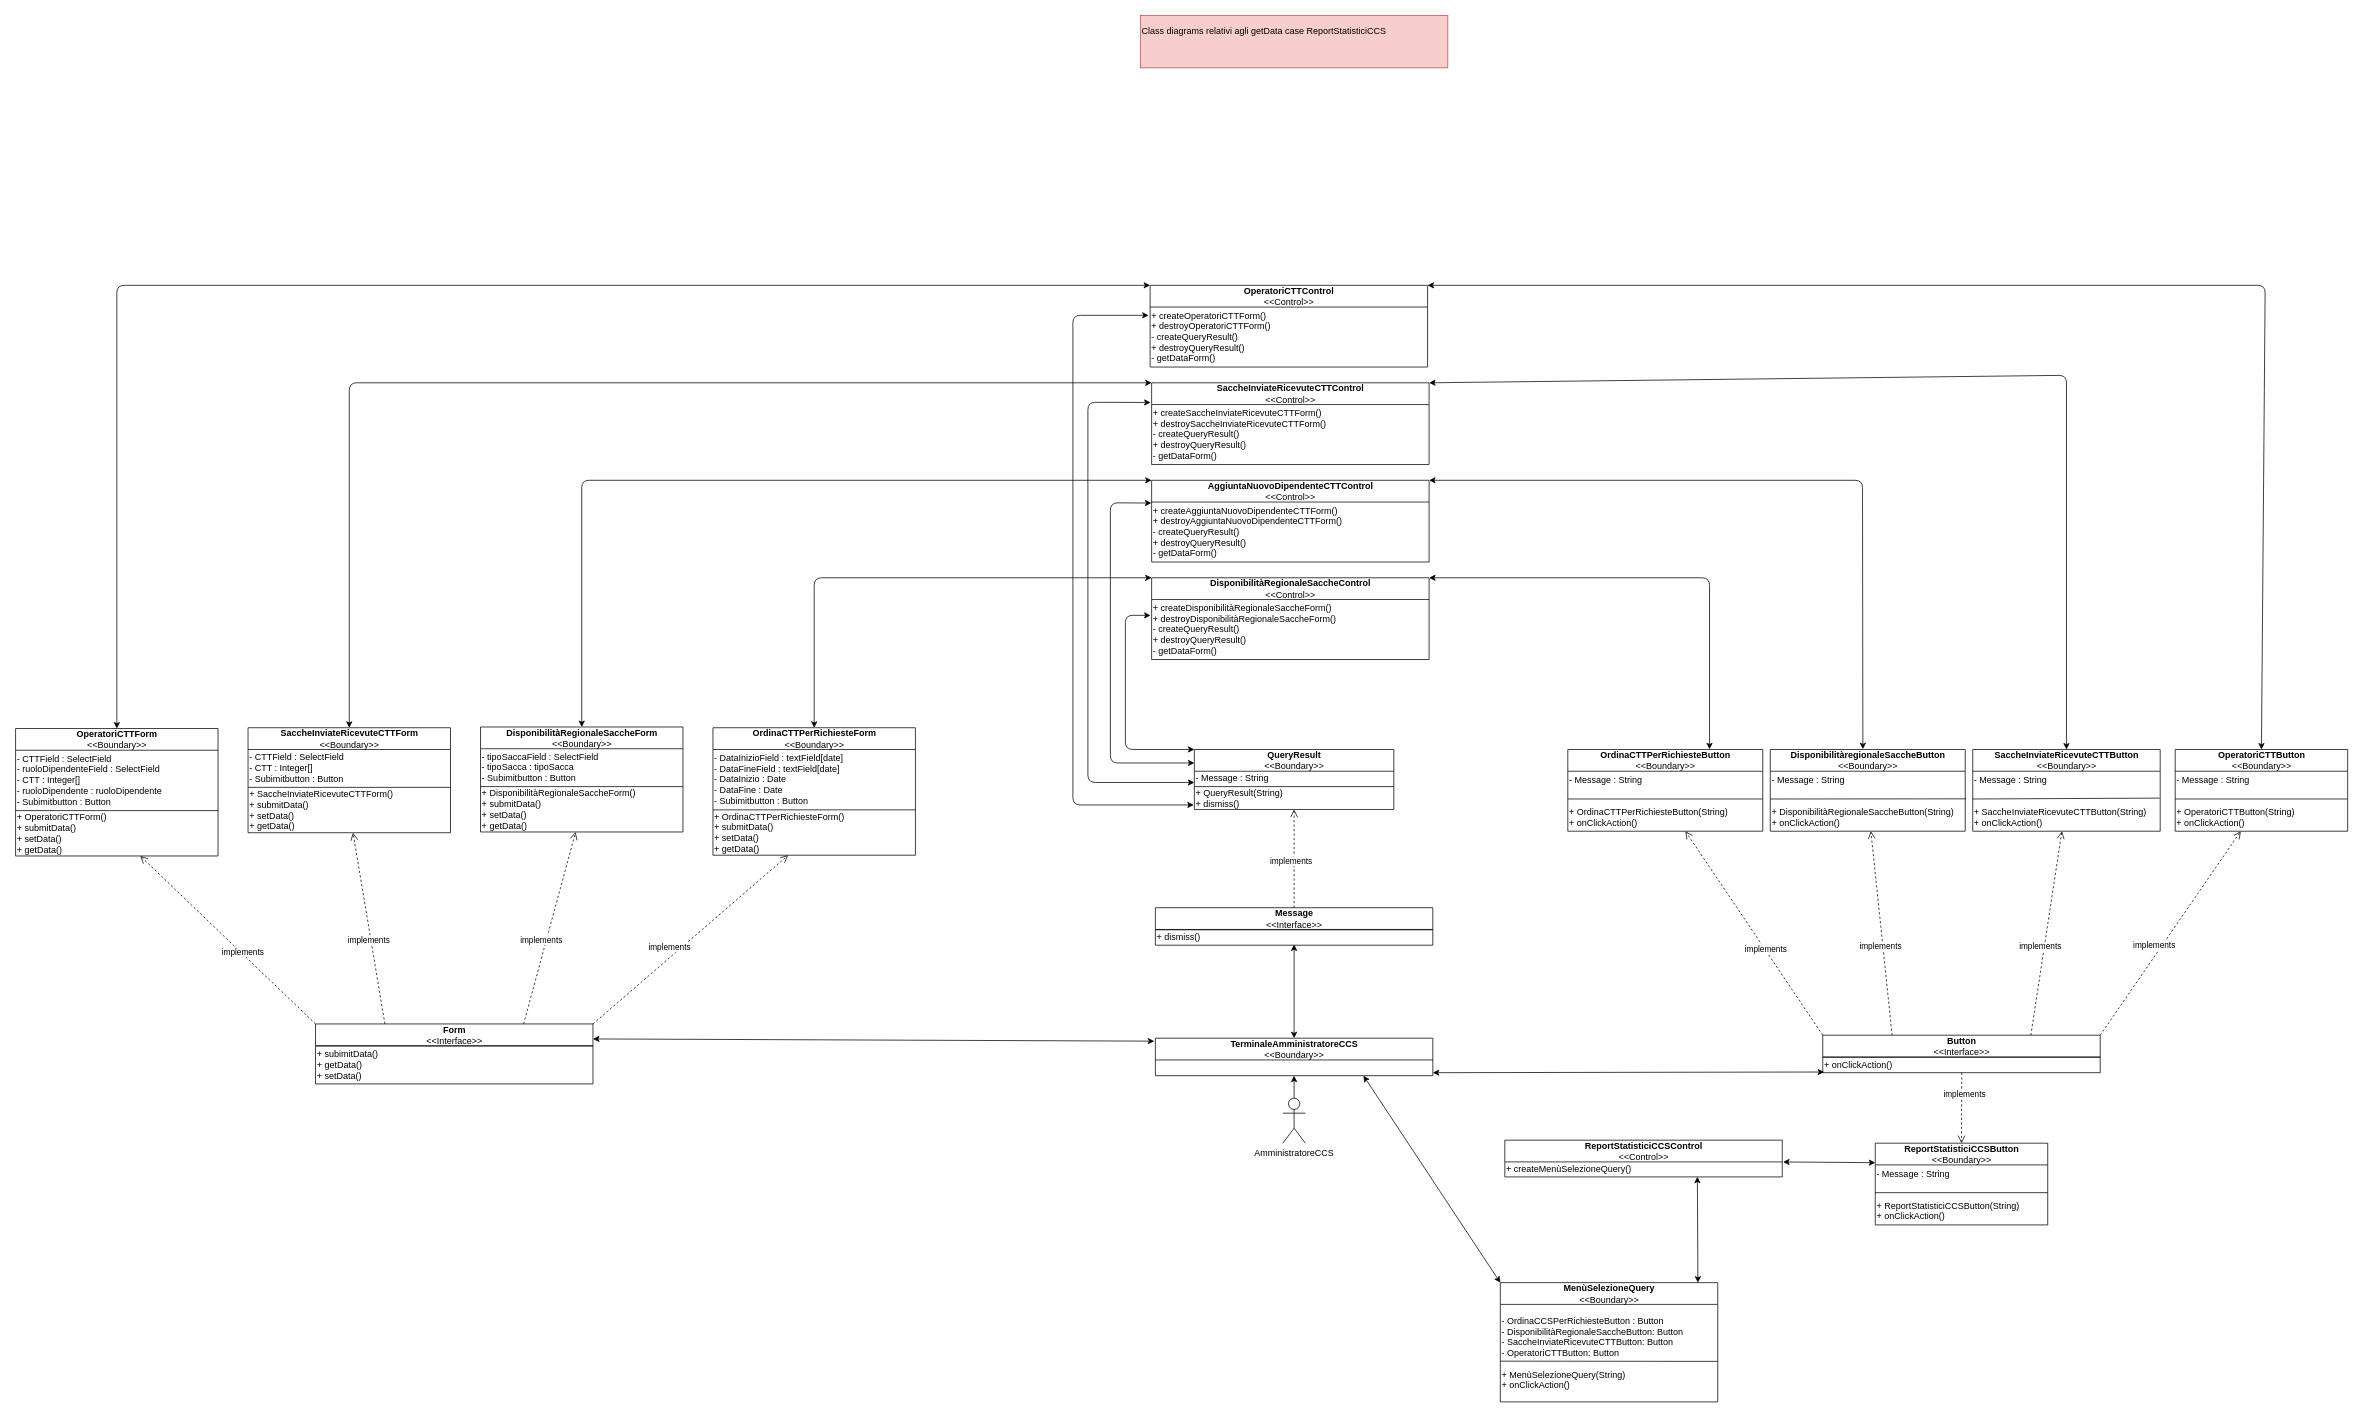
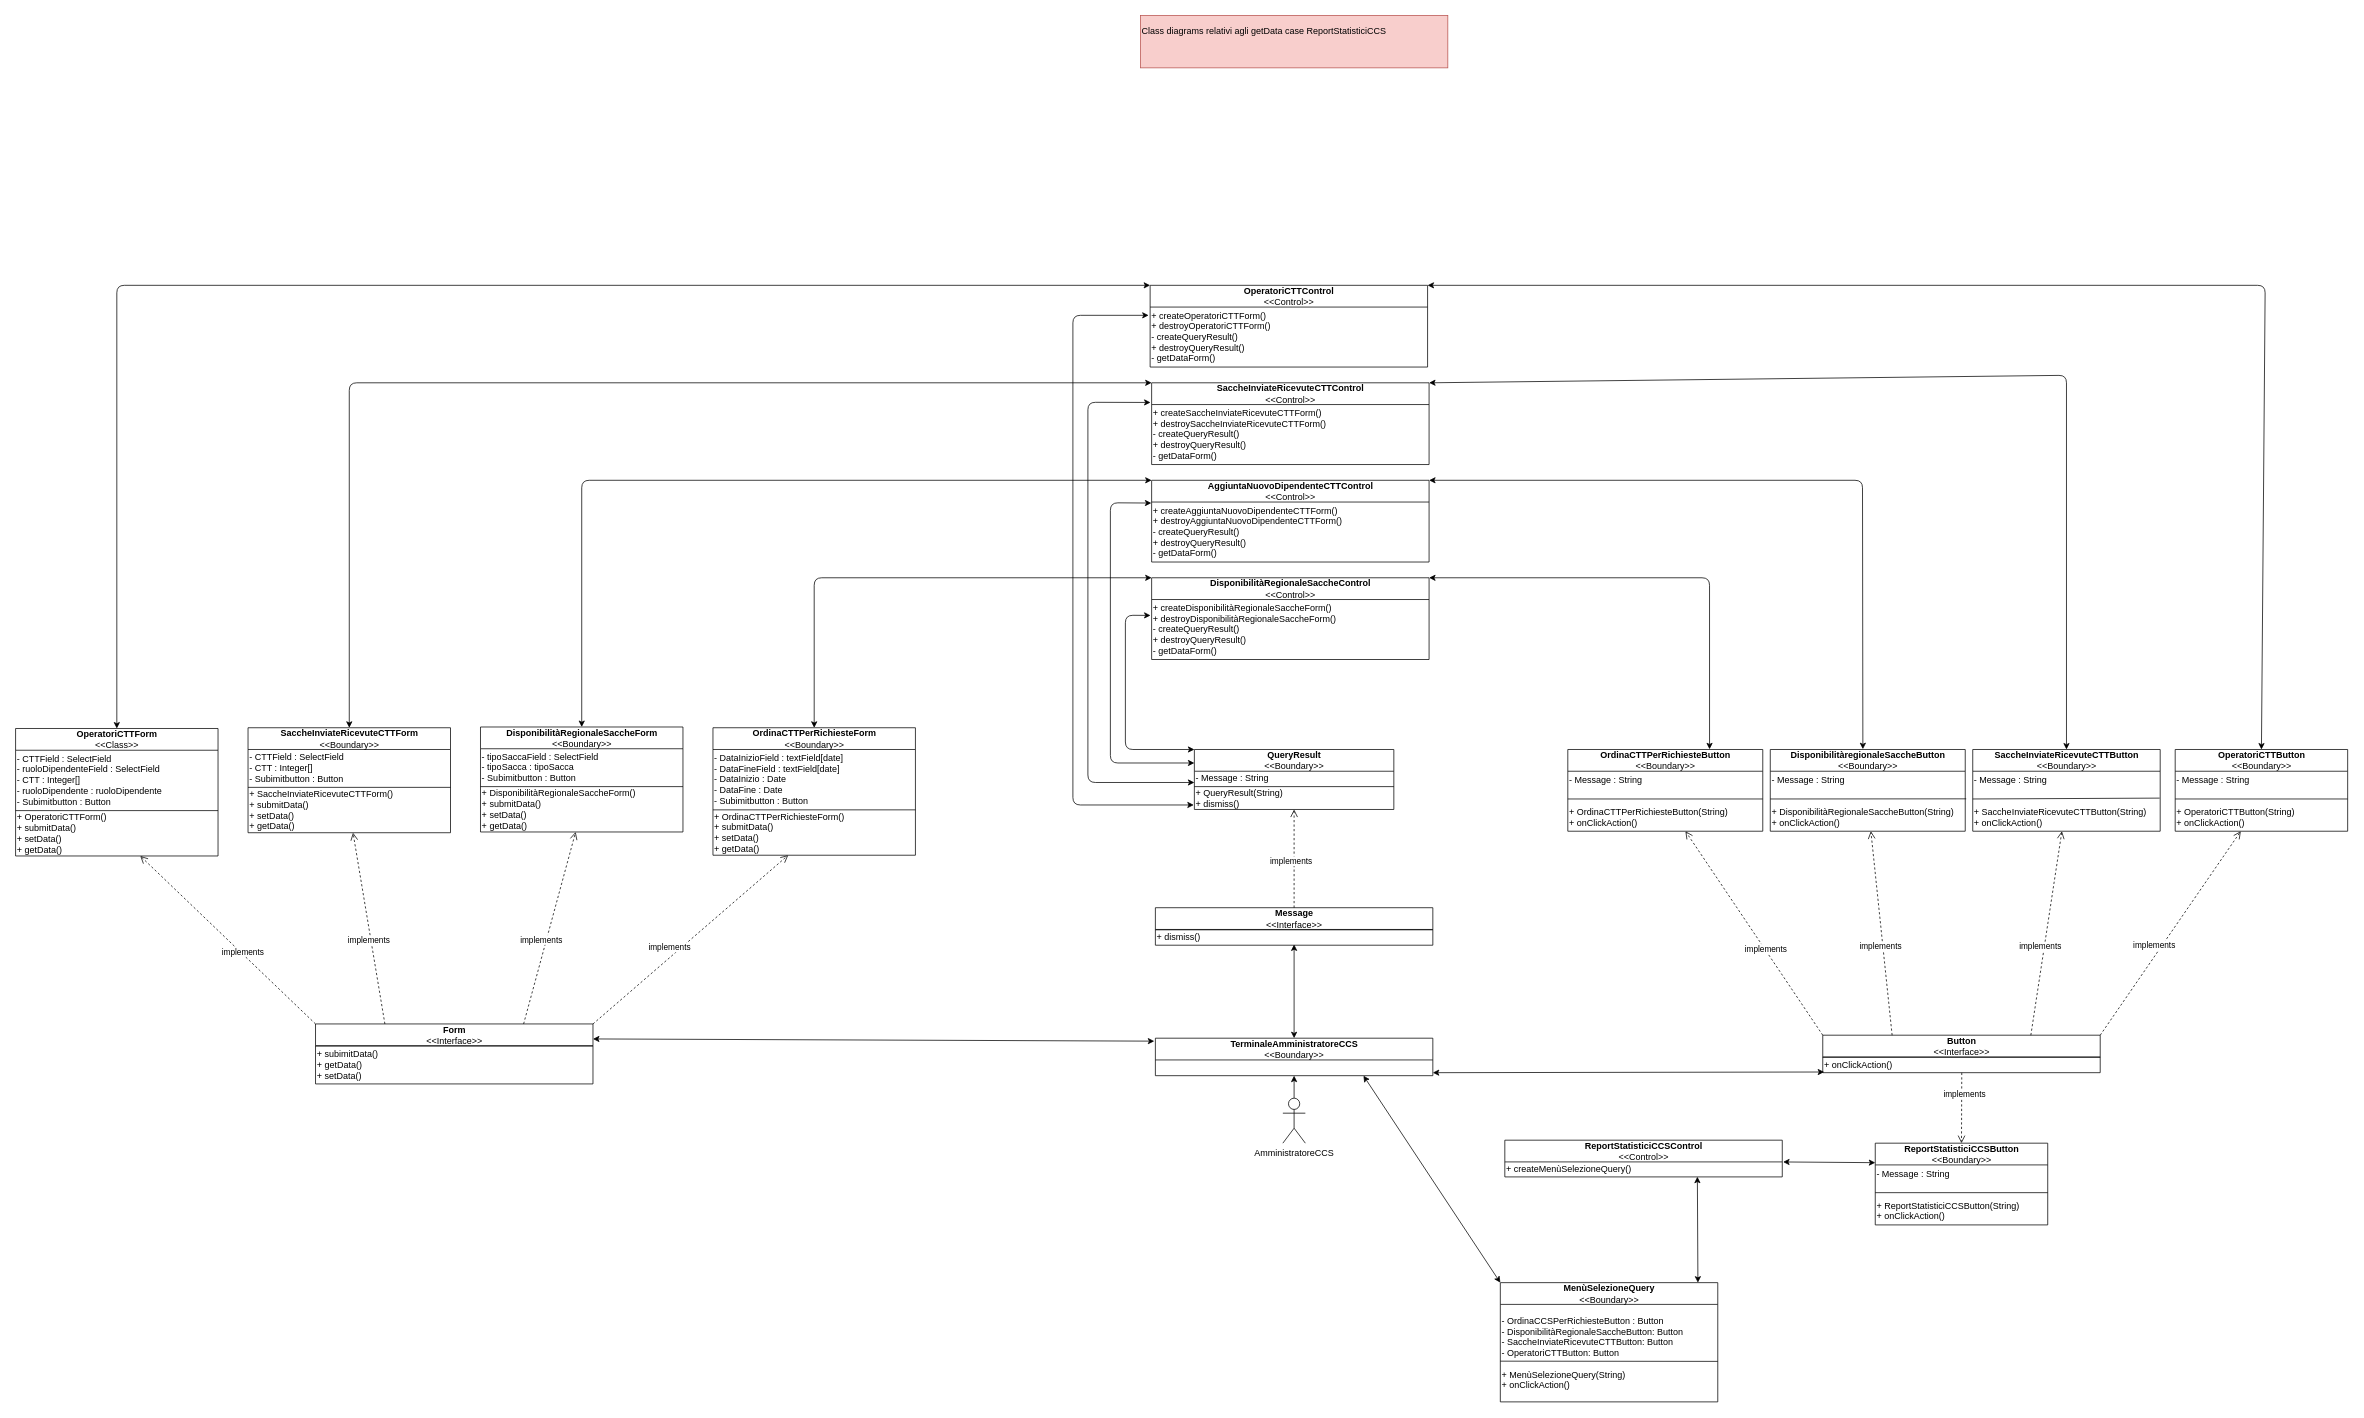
(117, 740) -> (117, 740)
